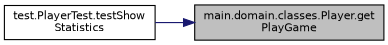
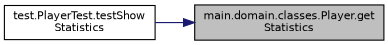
(289, 23) -> (289, 23)
